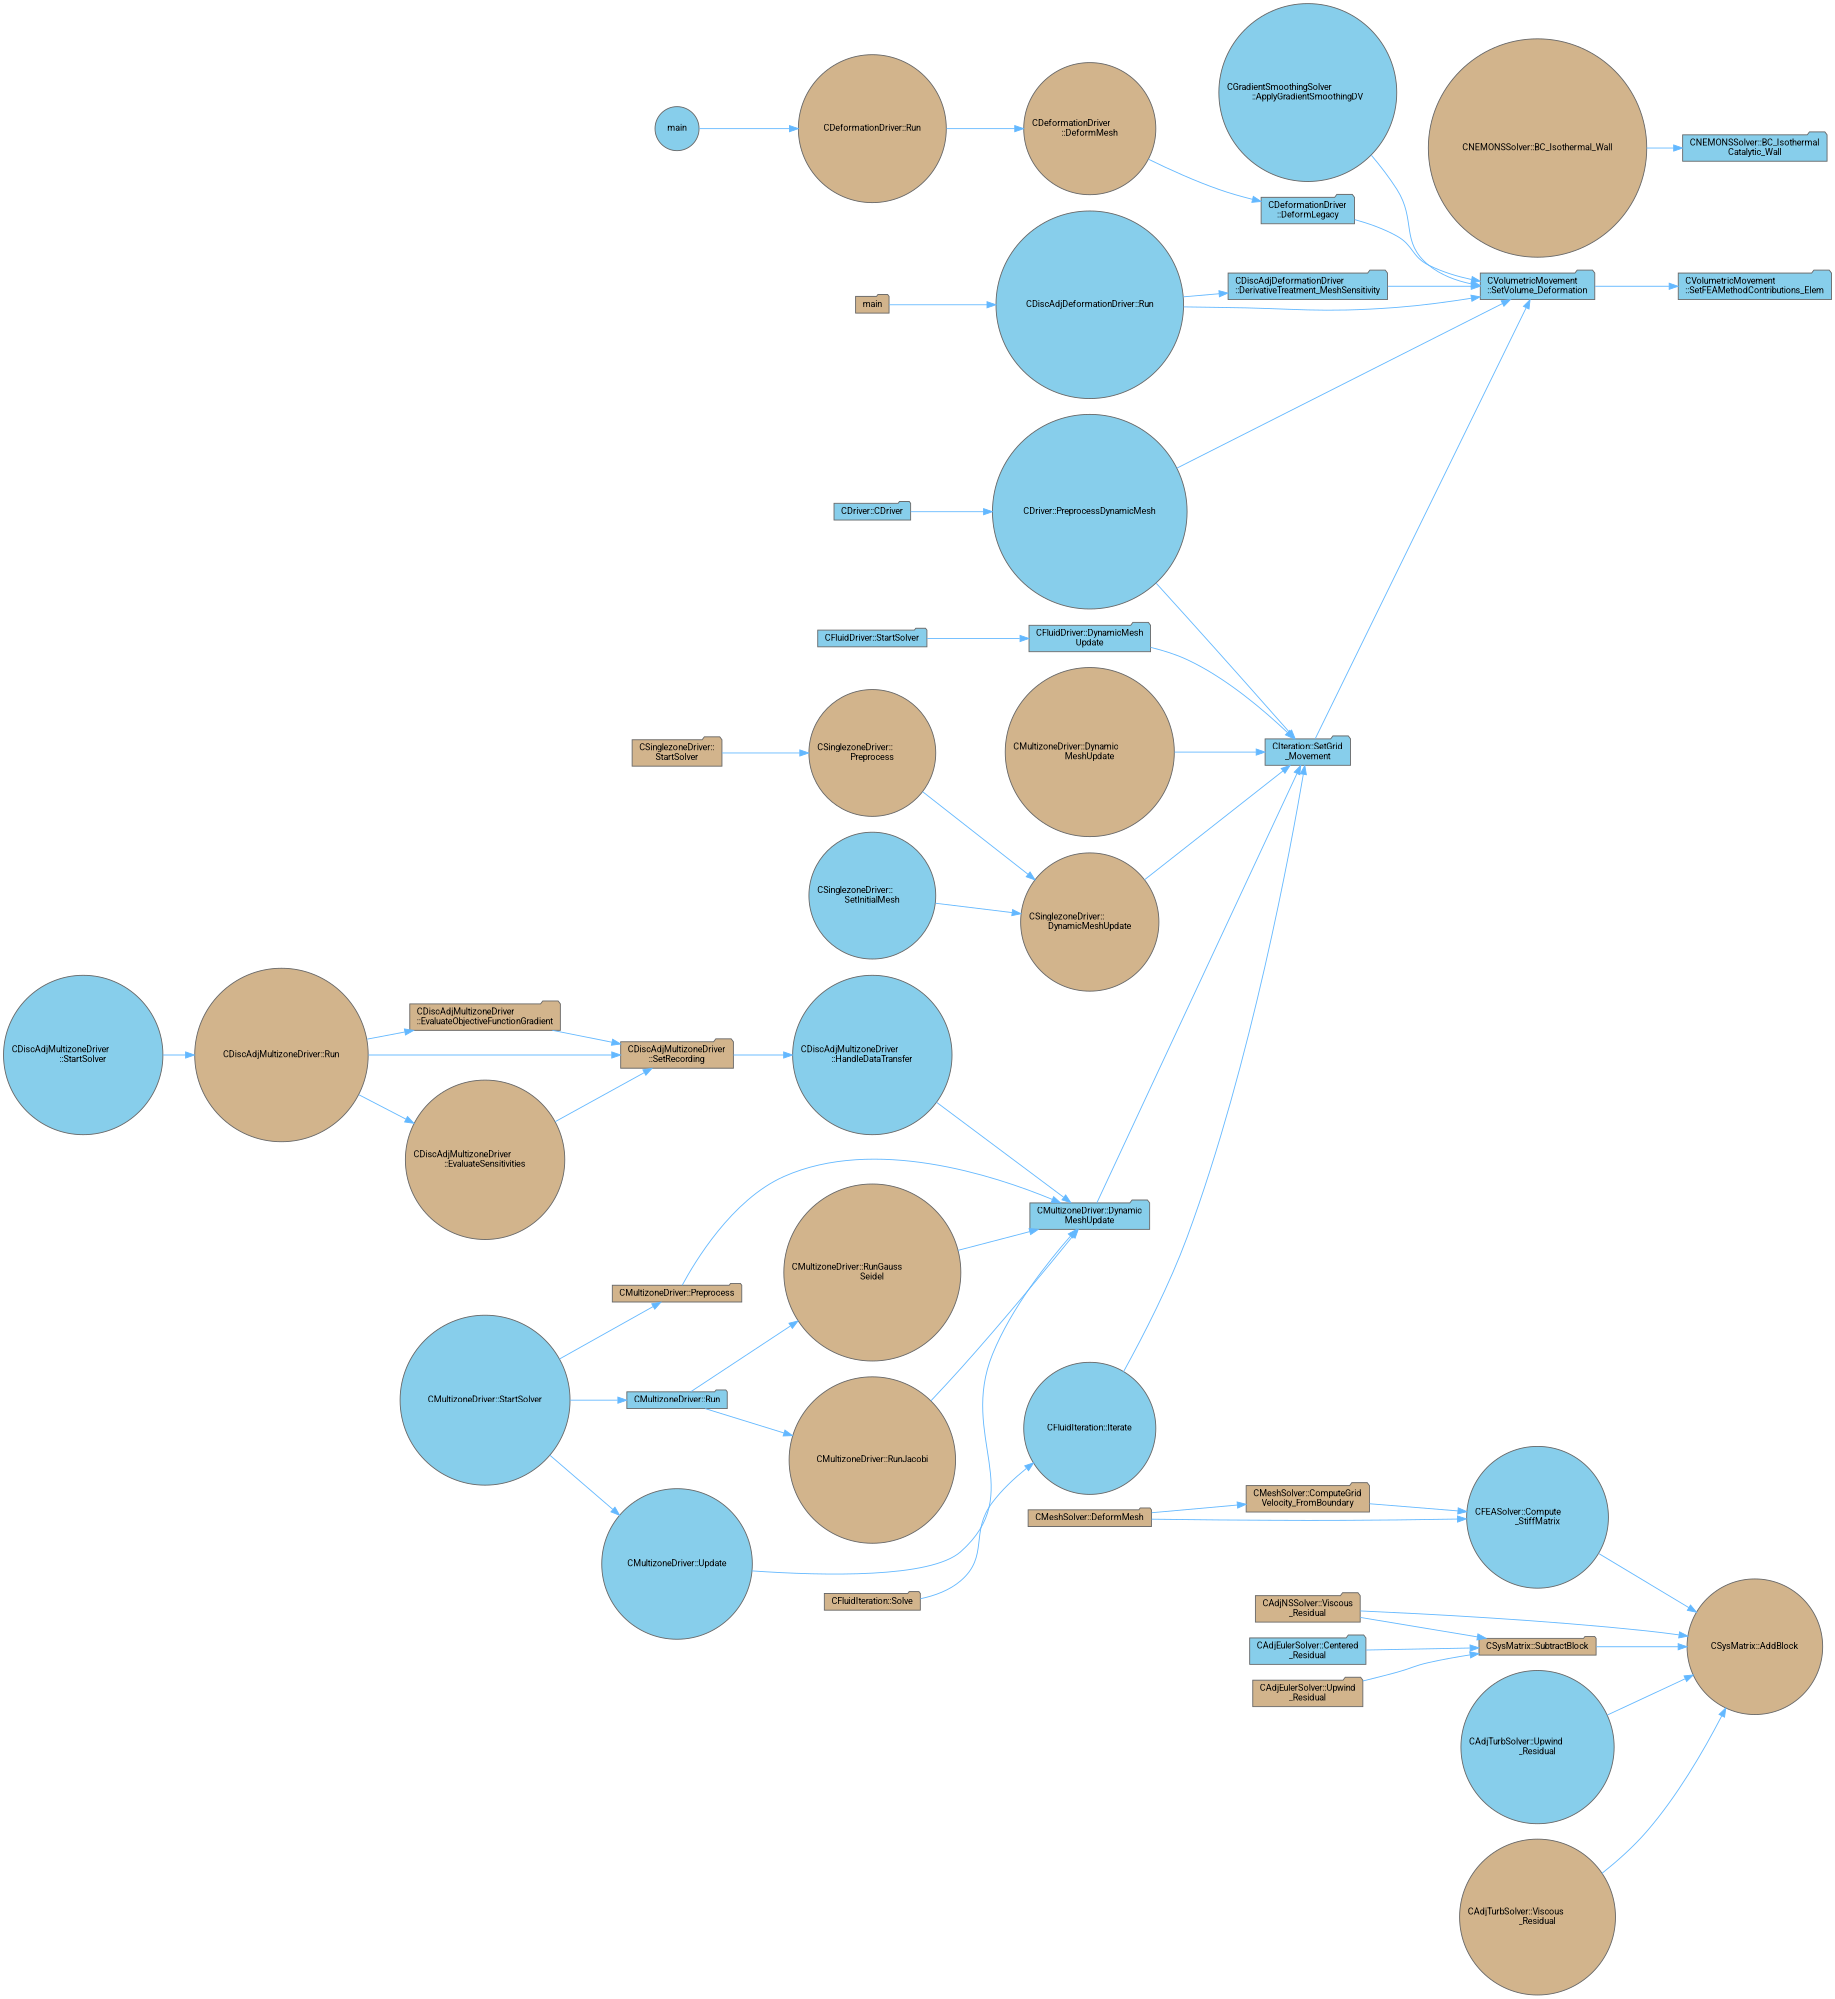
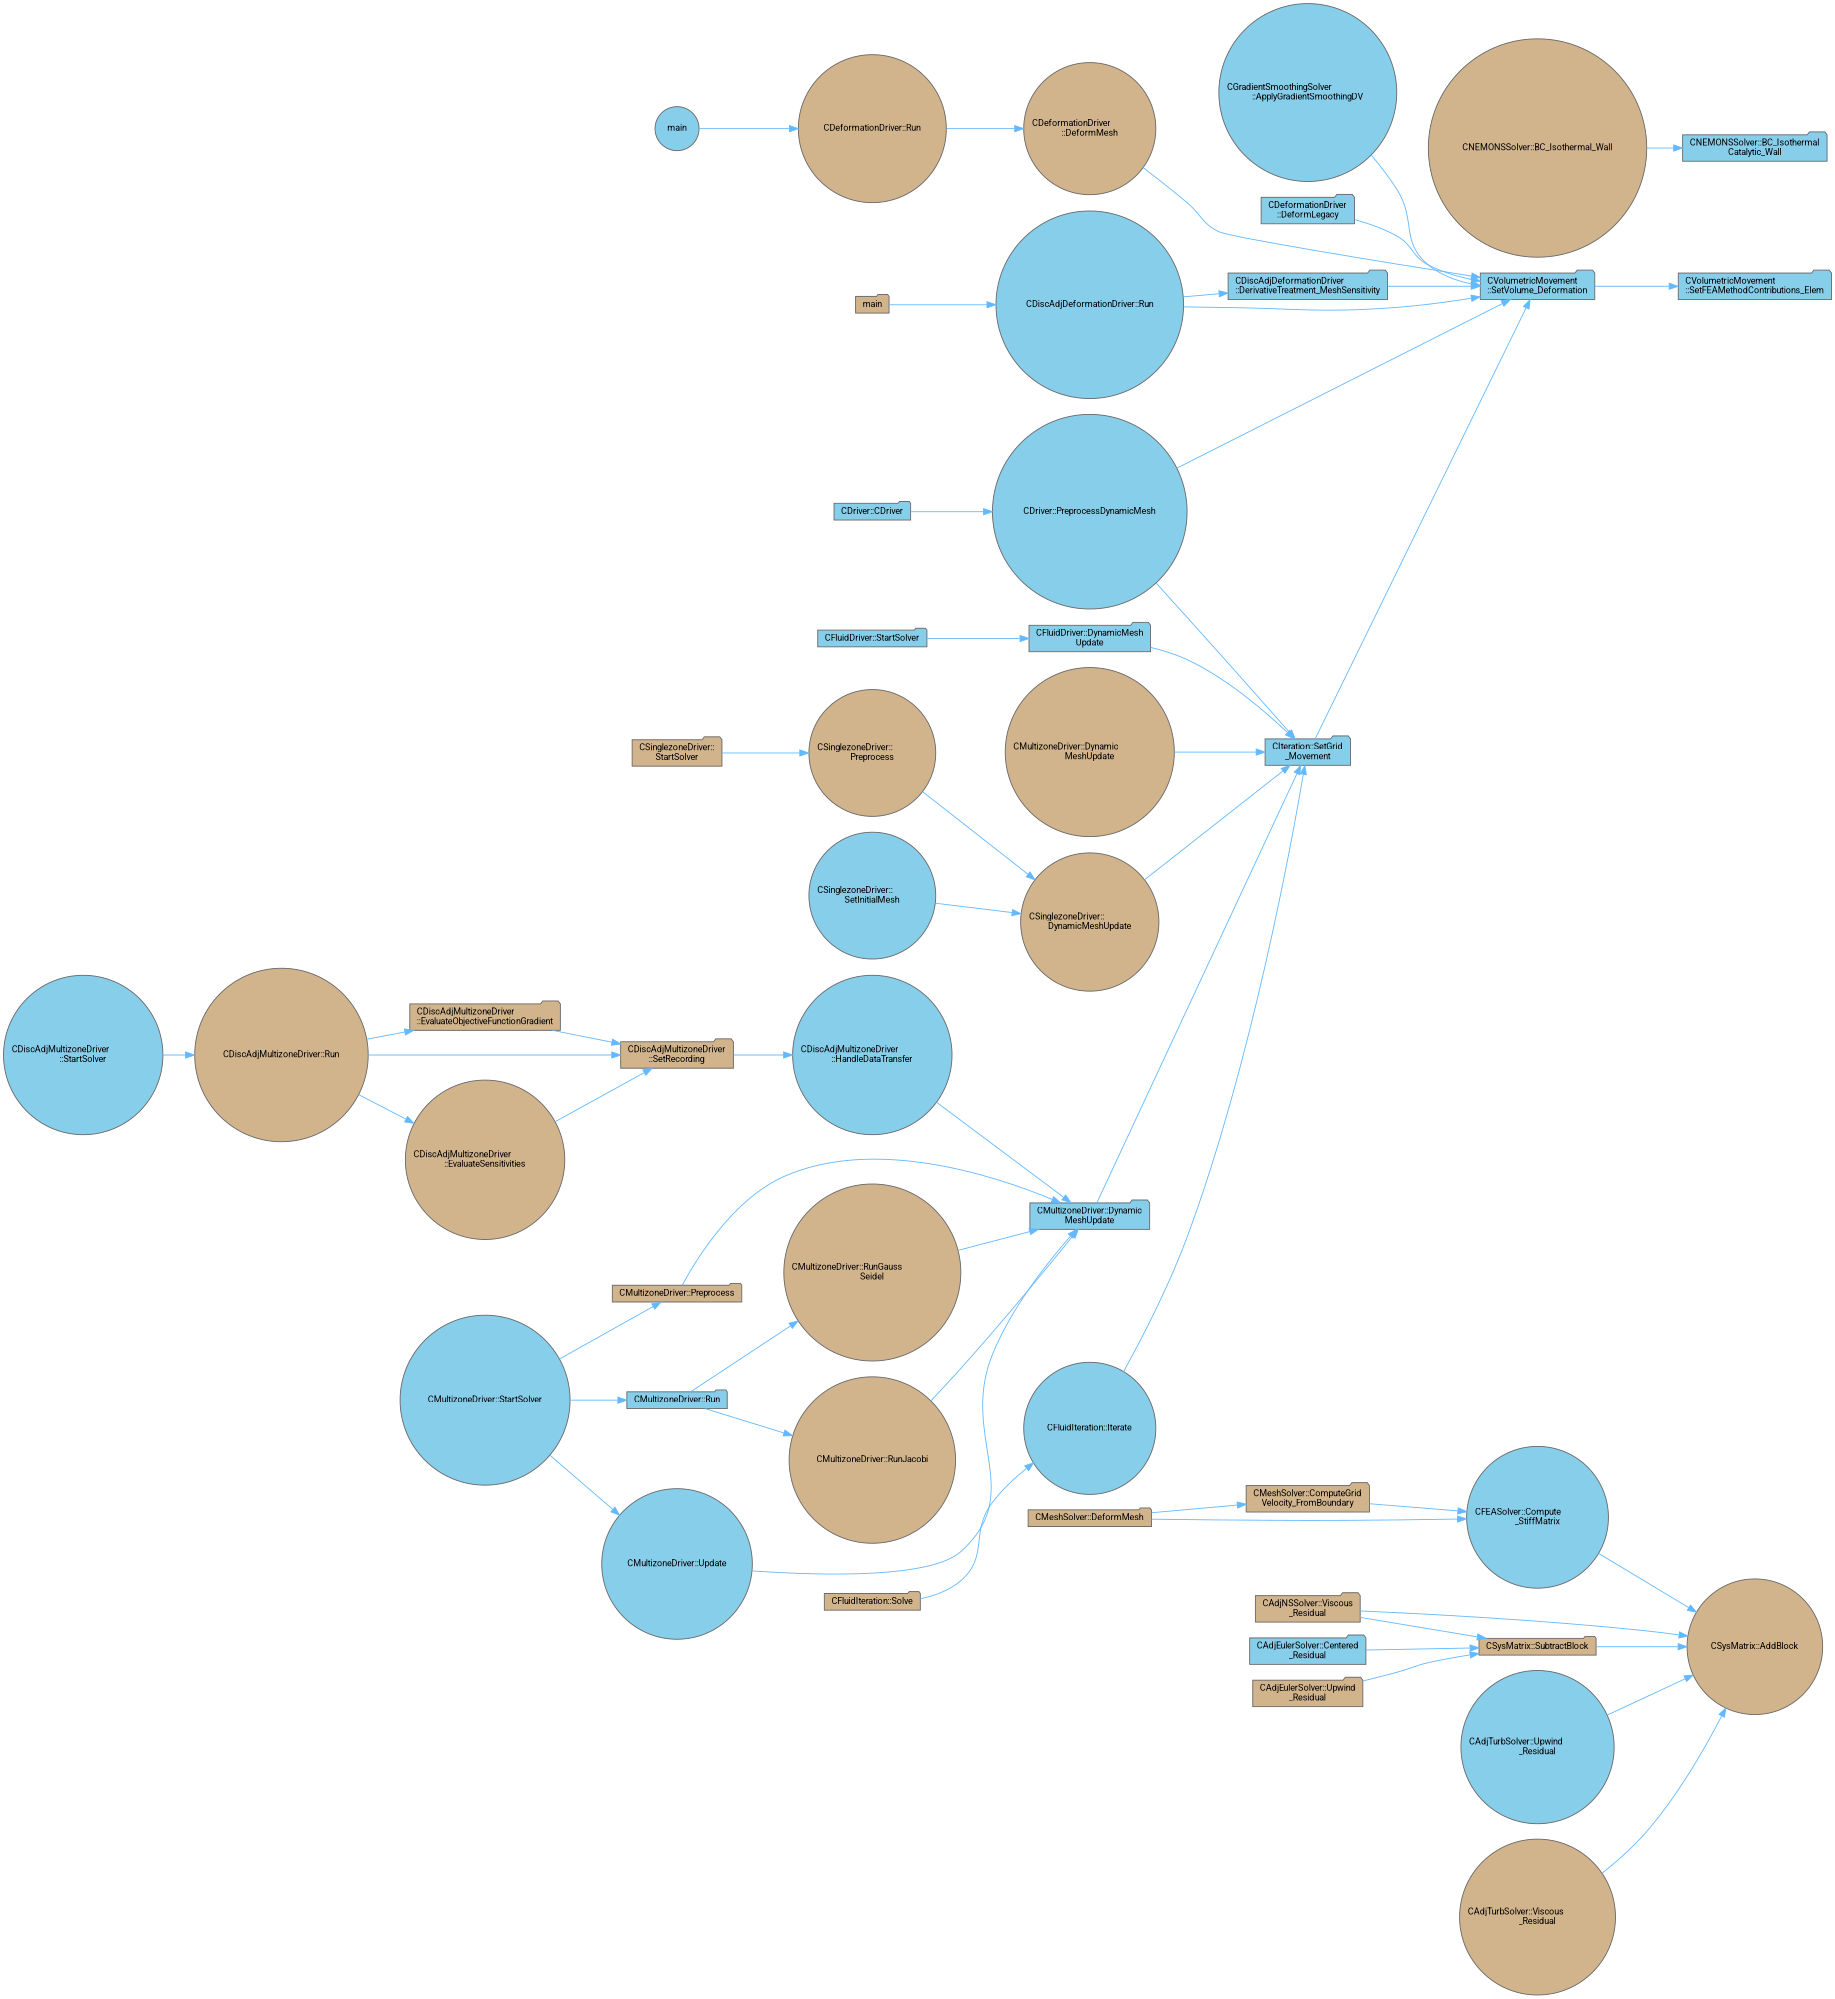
(1199, 182) -> (1296, 247)
